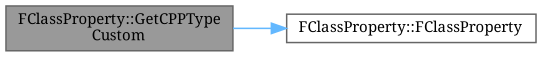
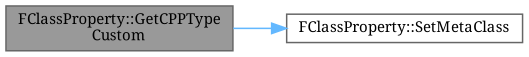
(411, 28) -> (405, 28)
